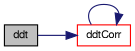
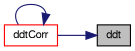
(52, 35) -> (72, 35)
